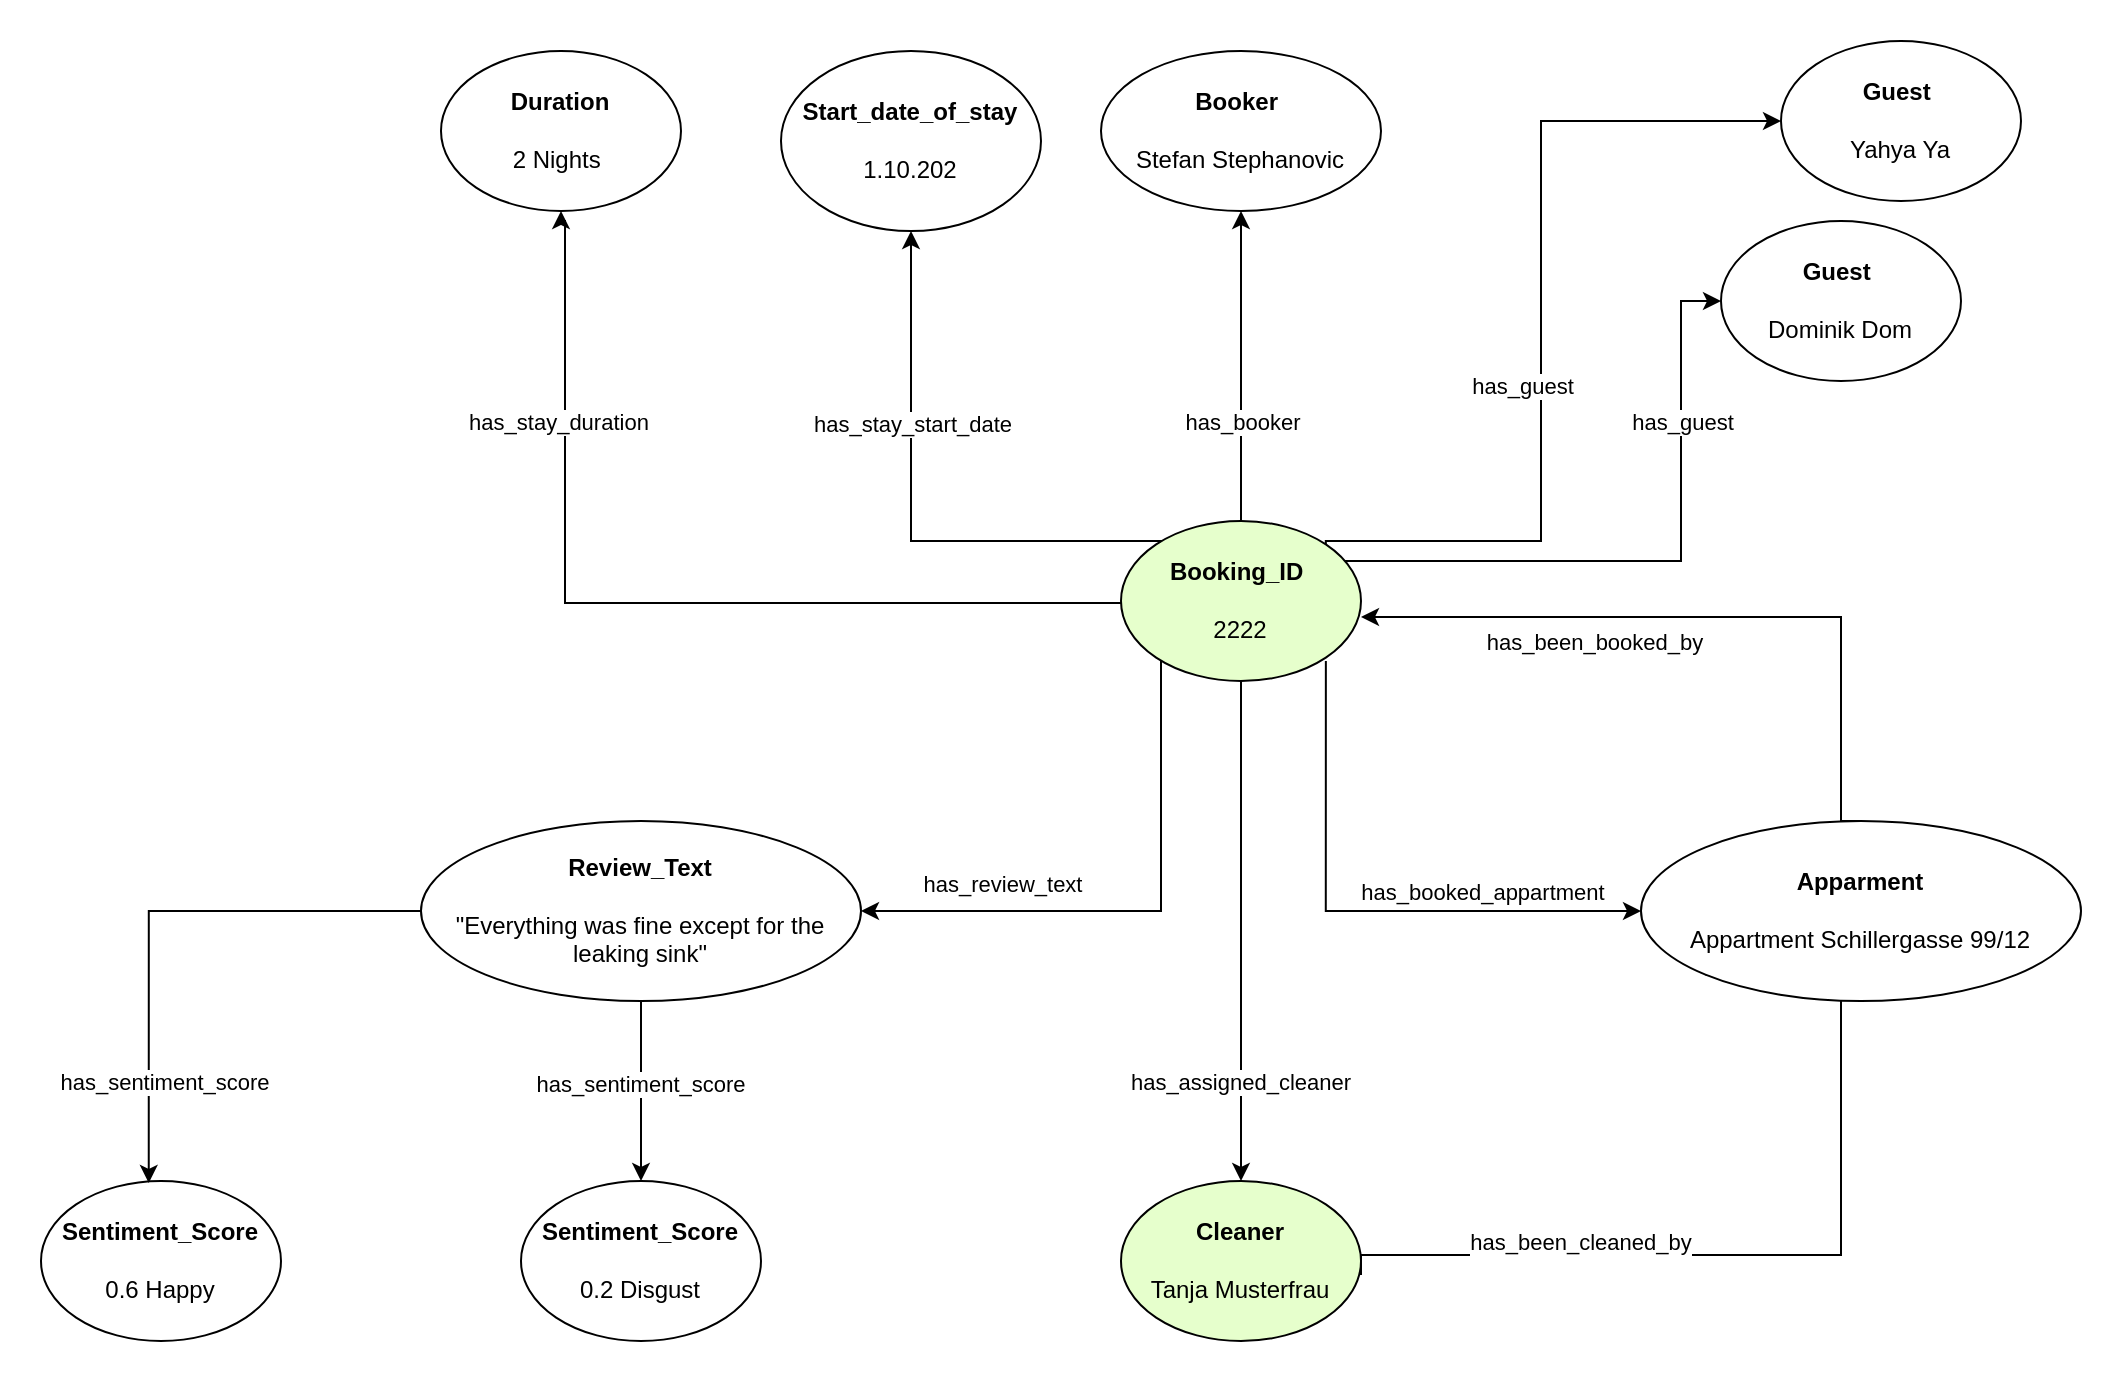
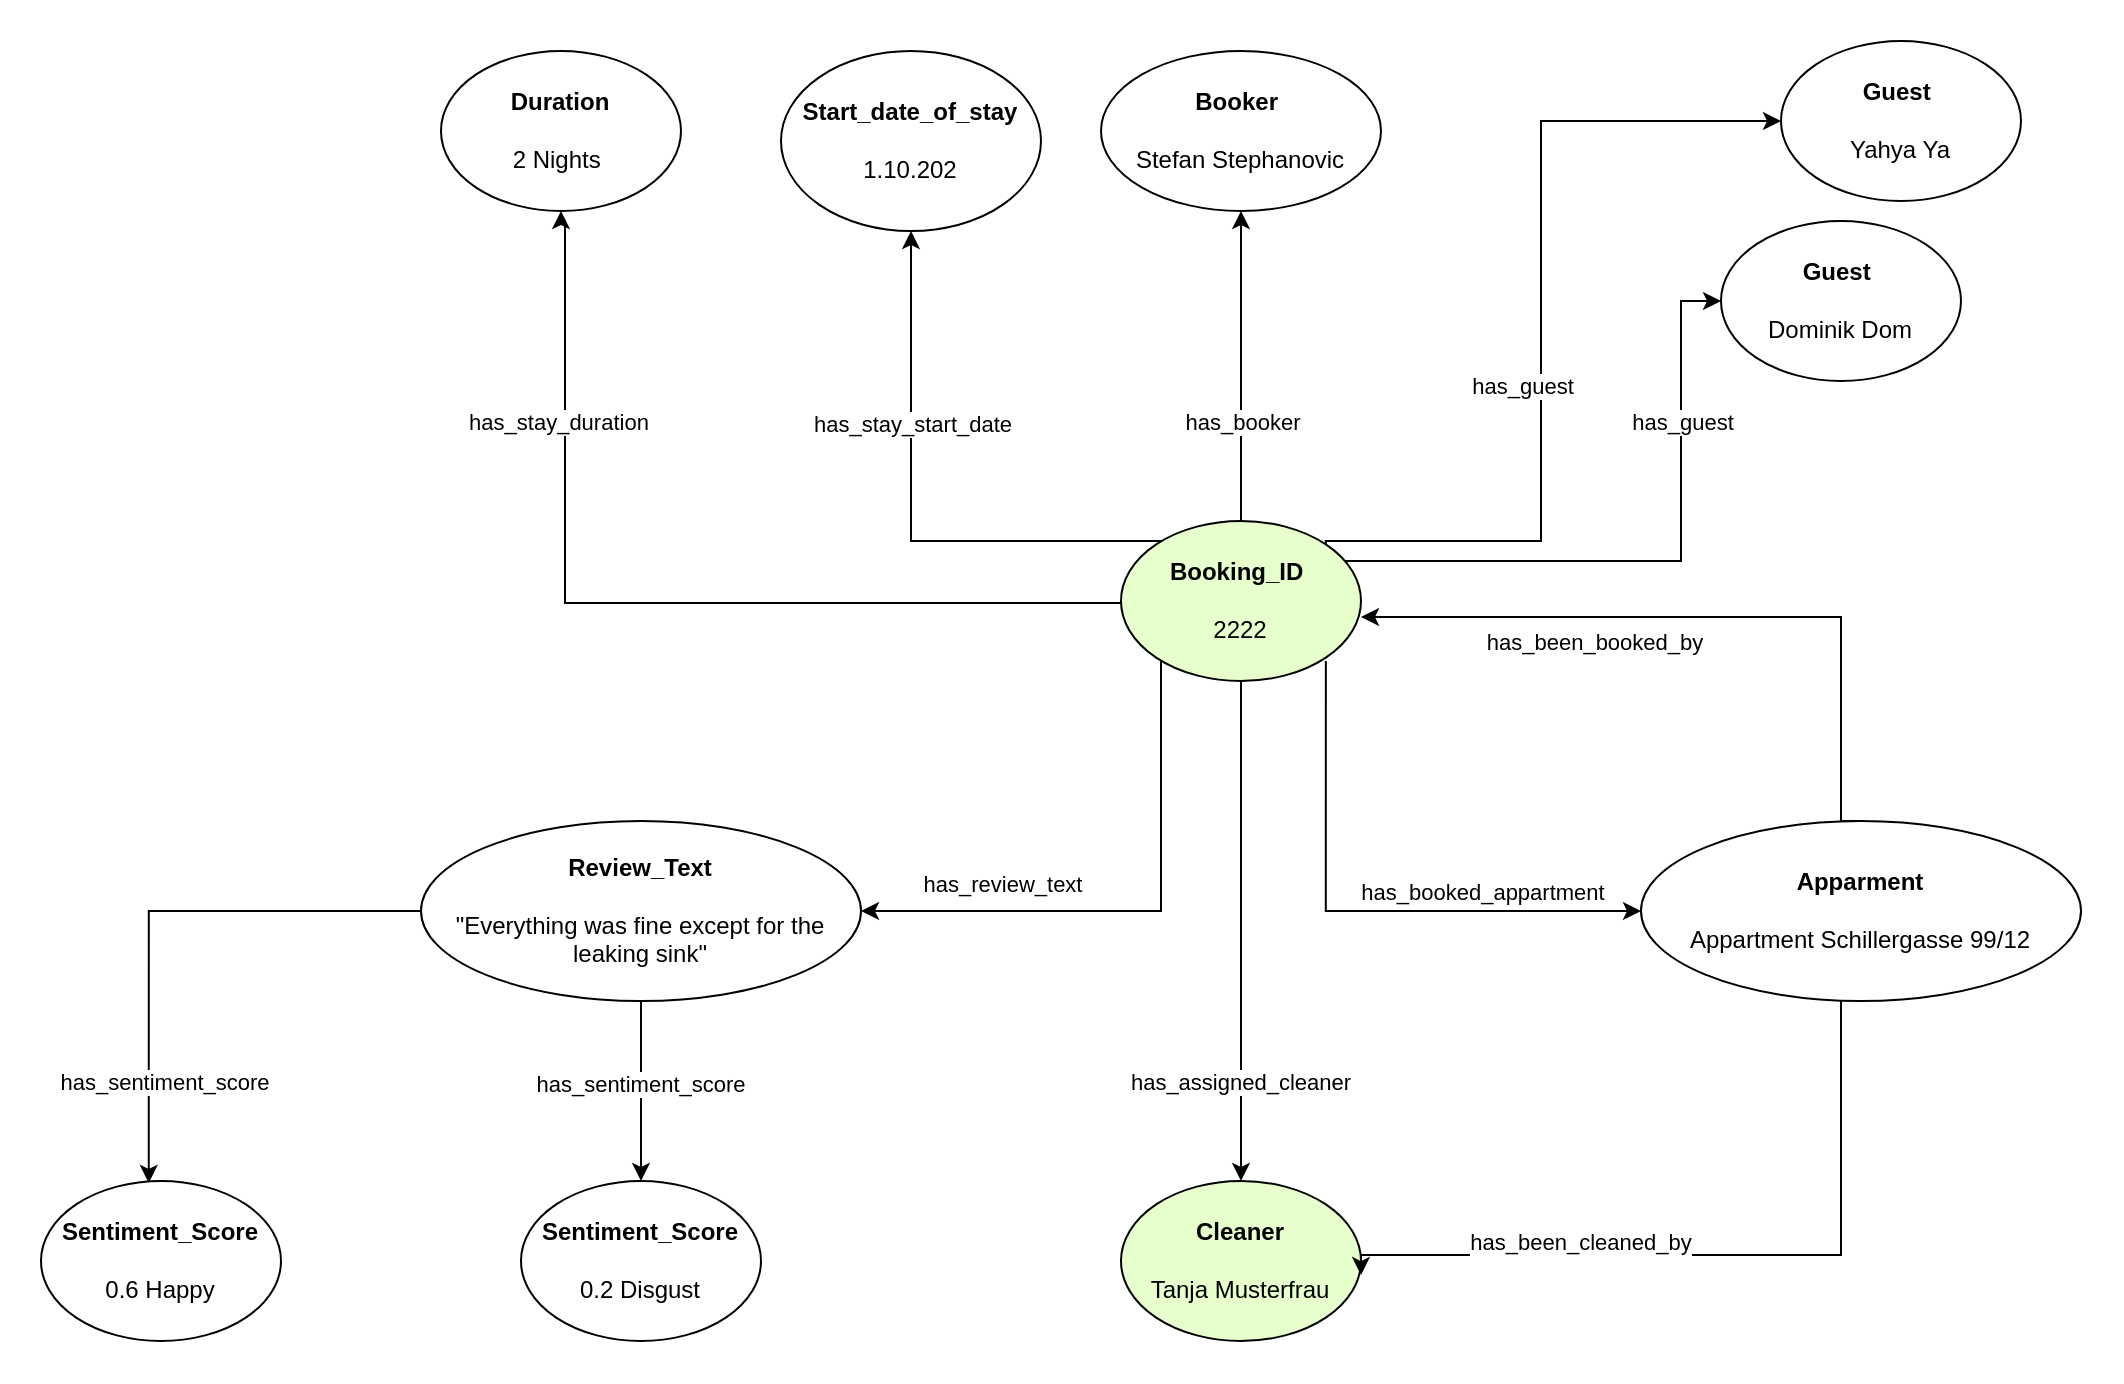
(1361, 1266) -> (1361, 1260)
